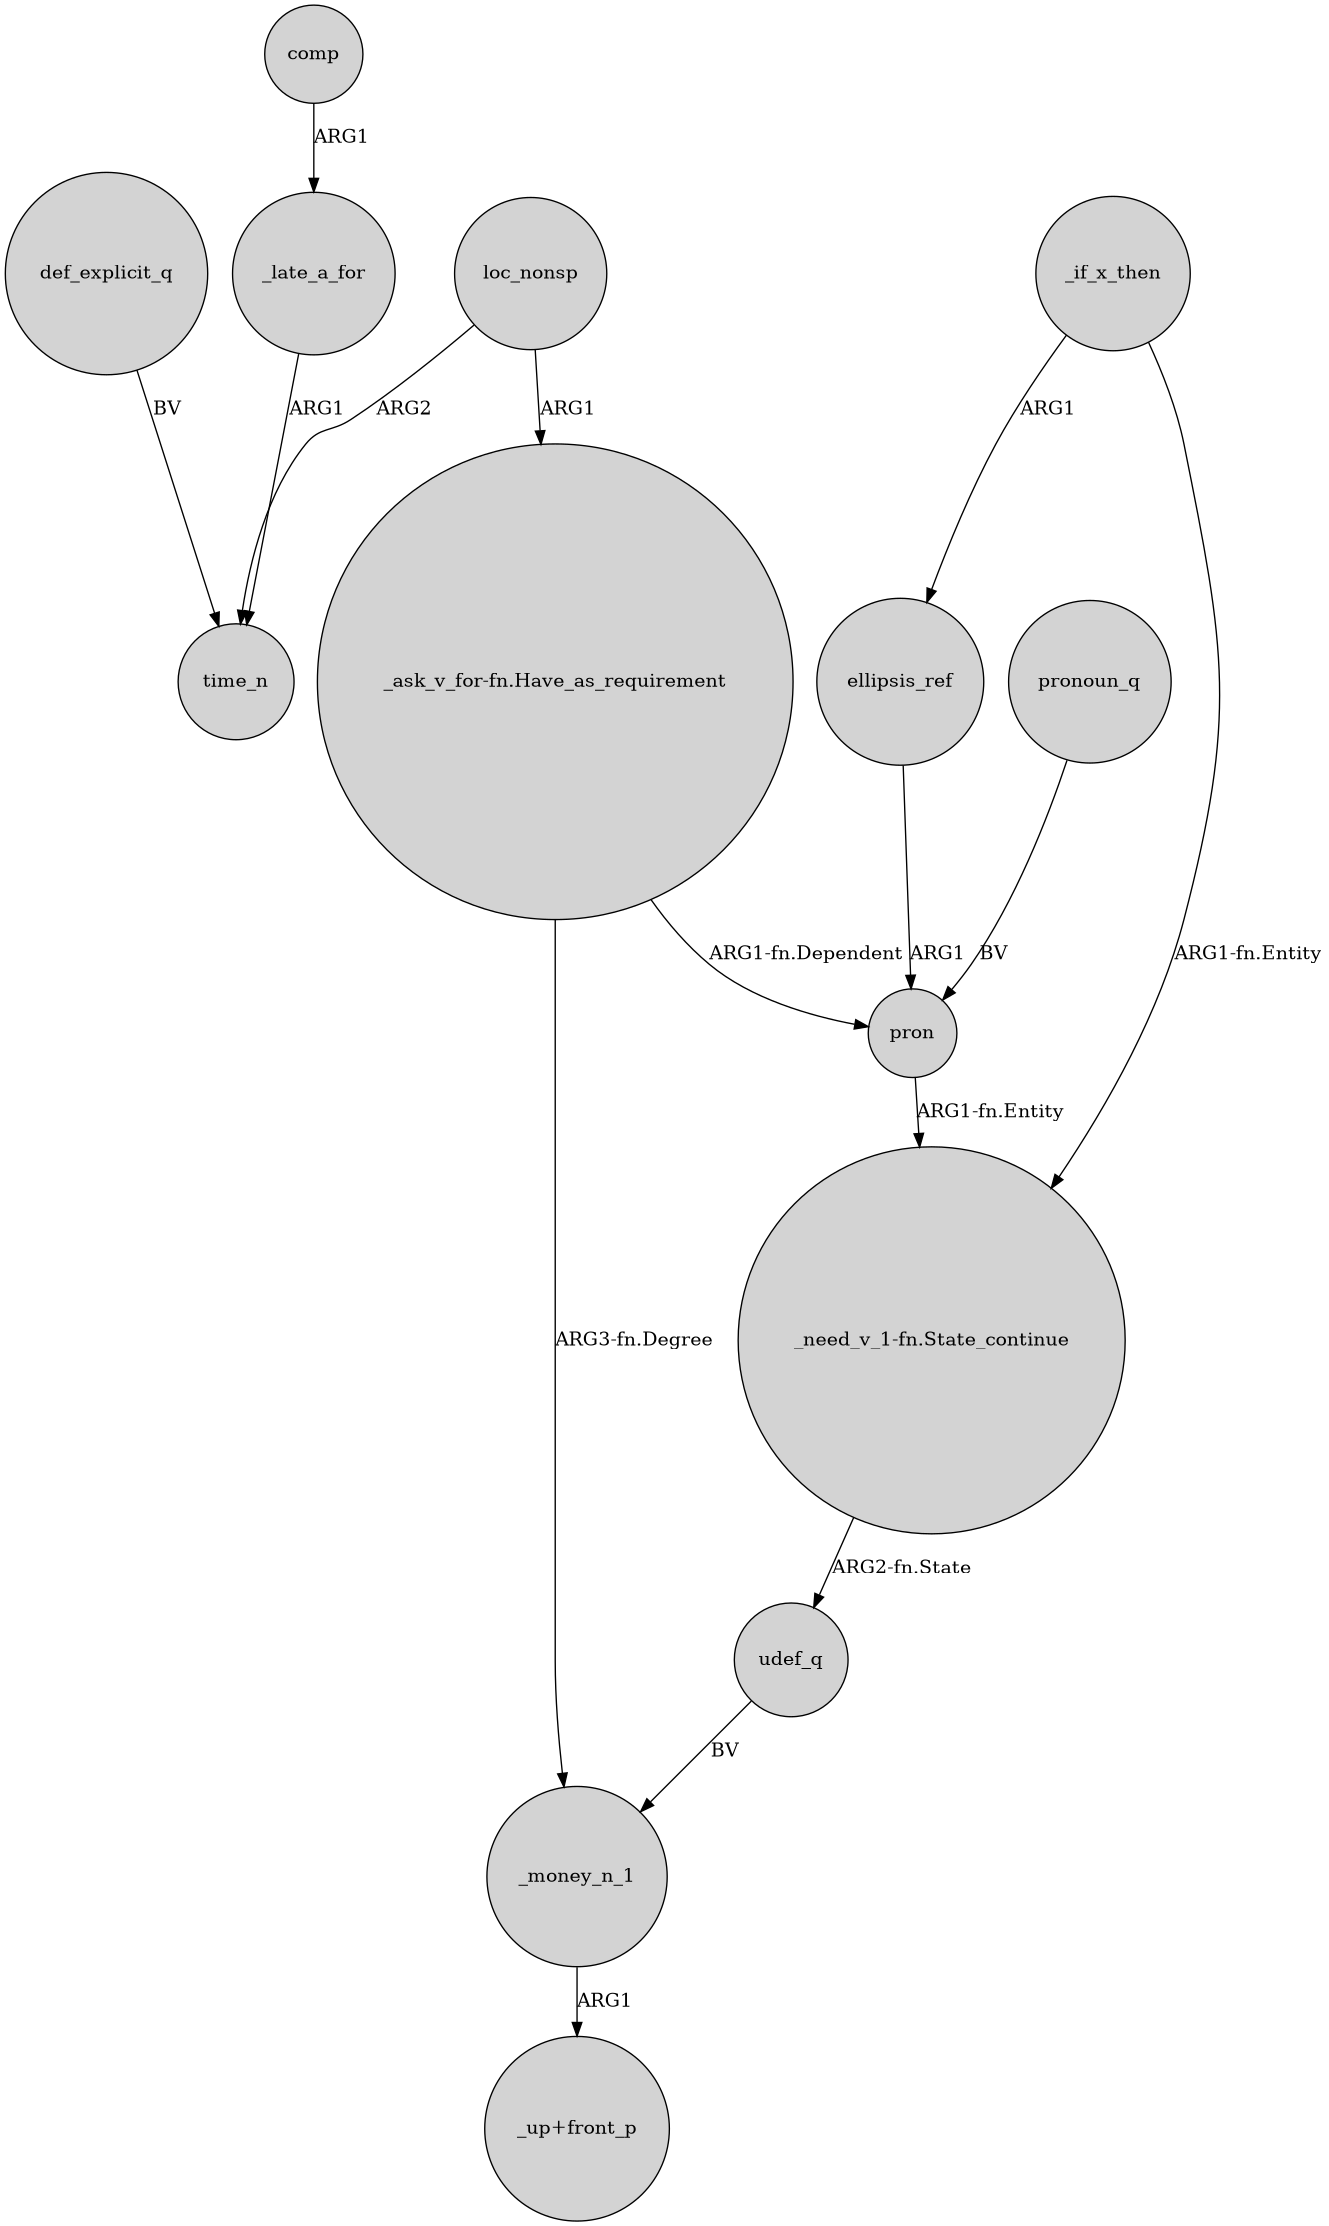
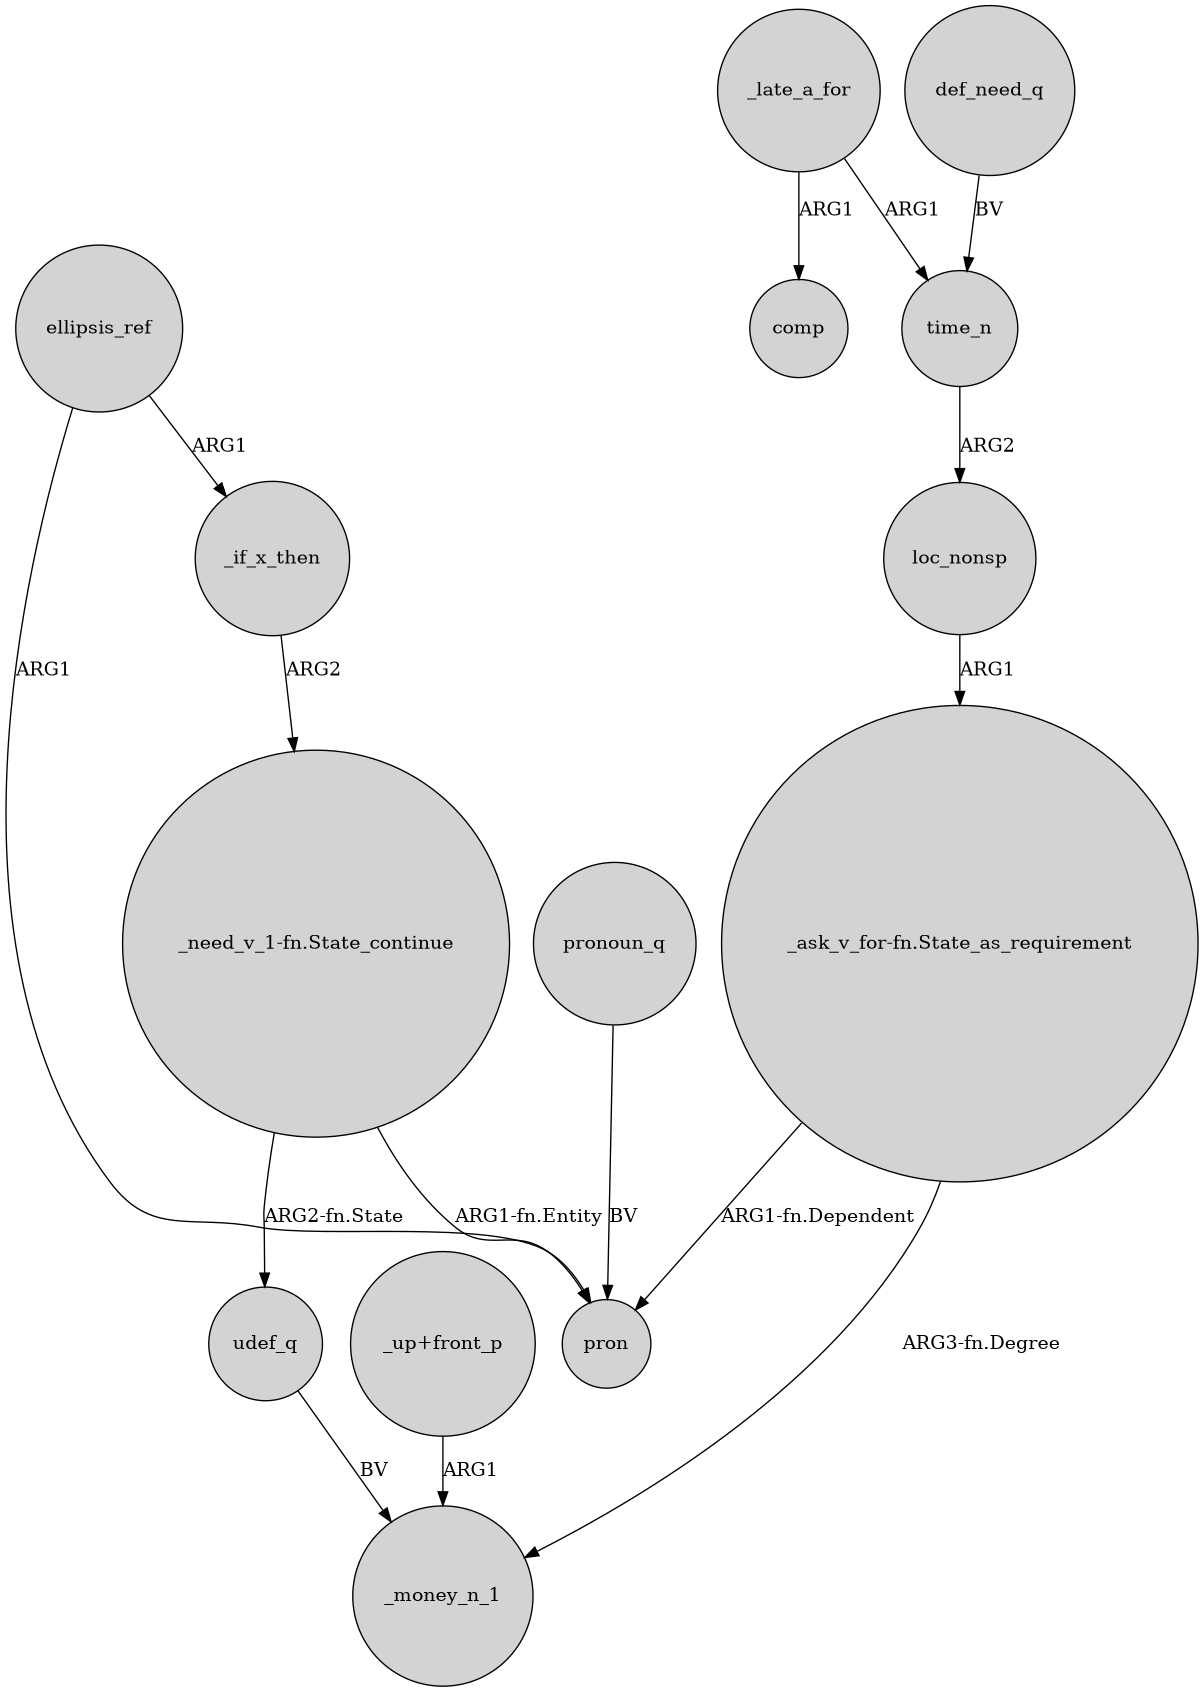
(314, 141) -> (799, 219)
(107, 274) -> (990, 91)
(316, 435) -> (960, 428)
(989, 457) -> (184, 441)
(555, 682) -> (960, 944)
(1249, 954) -> (314, 670)
(917, 1105) -> (448, 1221)
(577, 1995) -> (443, 1464)
